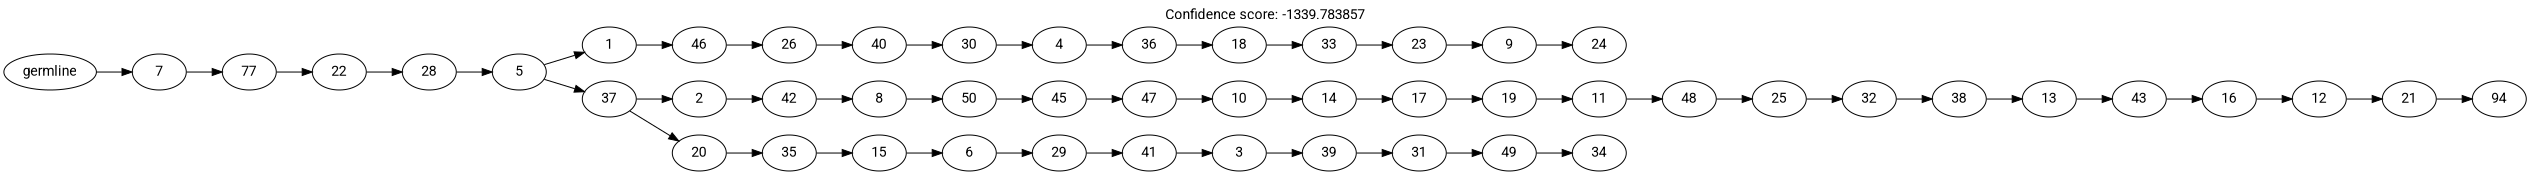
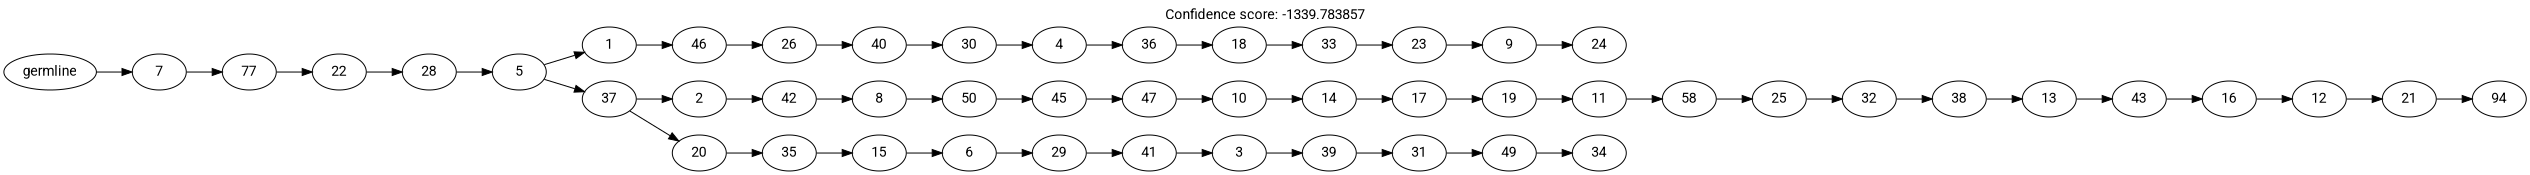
(1689, 99) -> (1689, 99)
